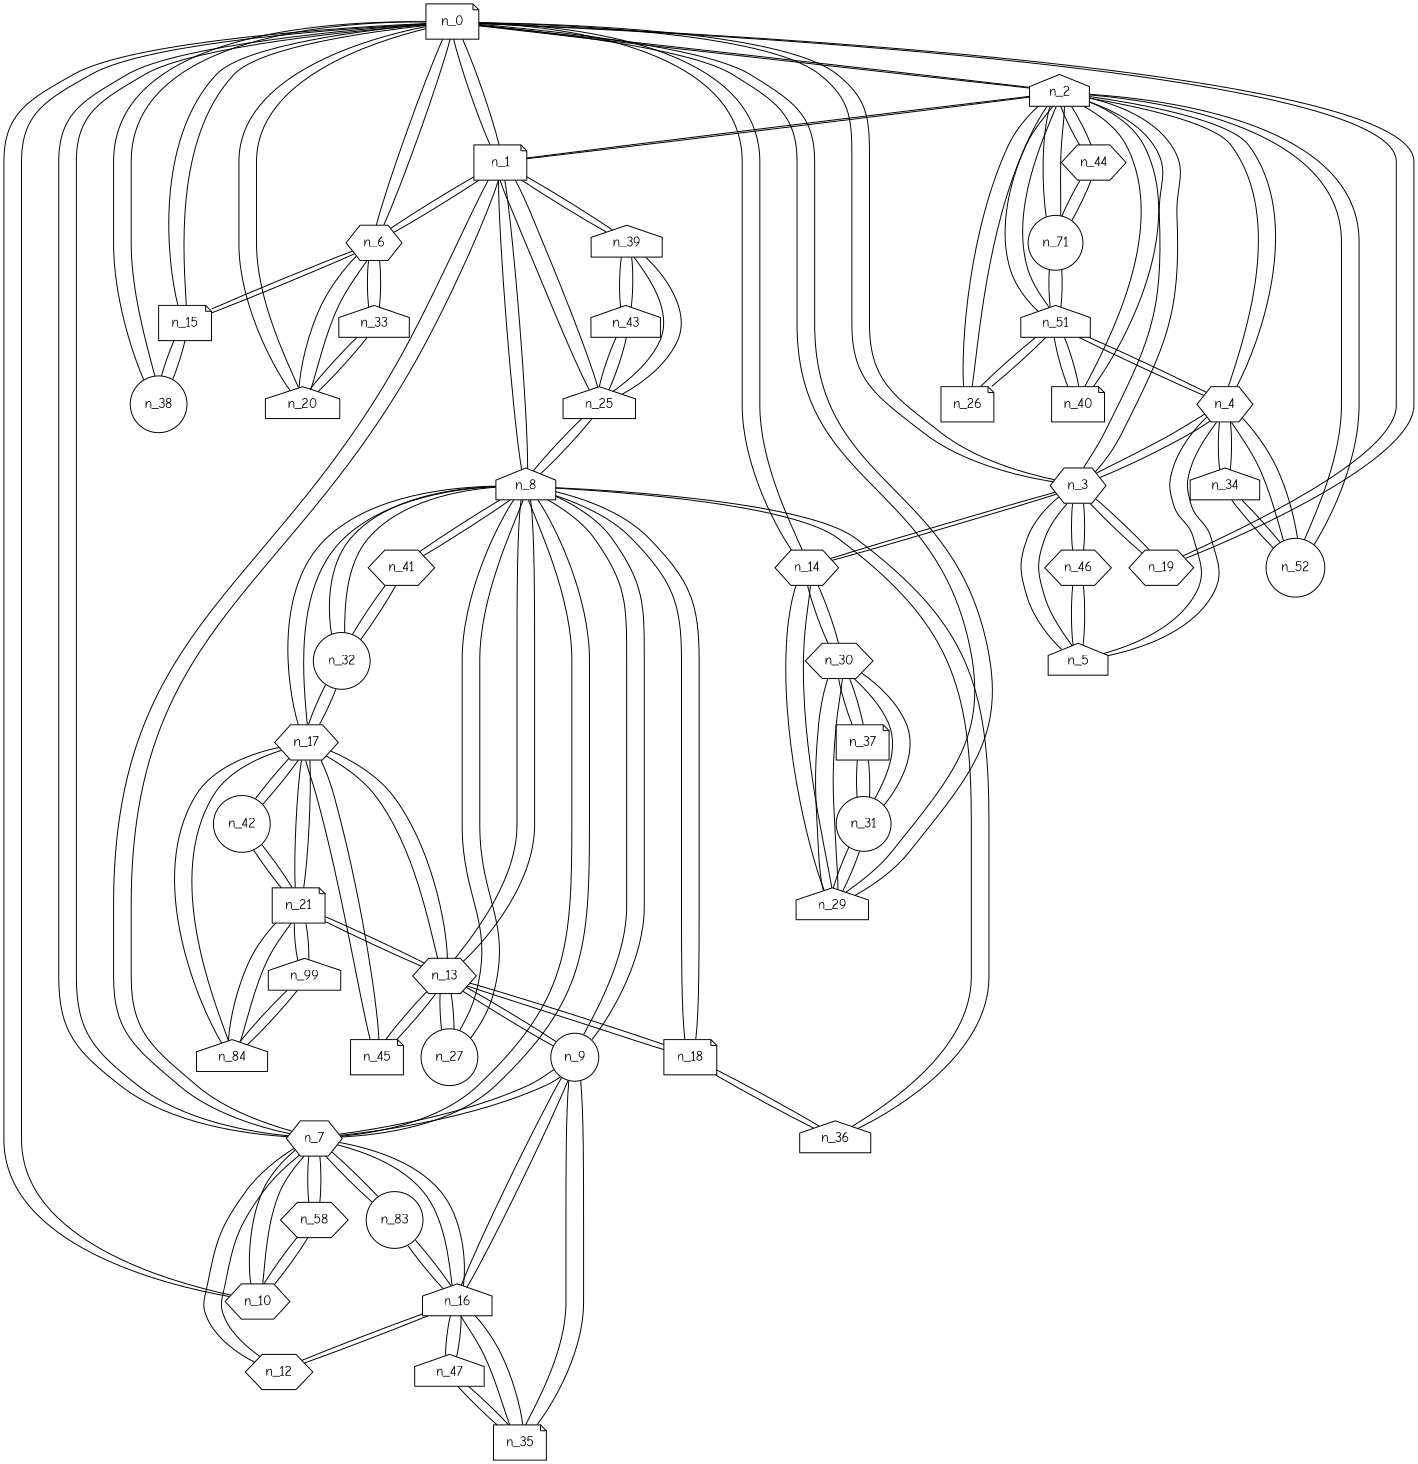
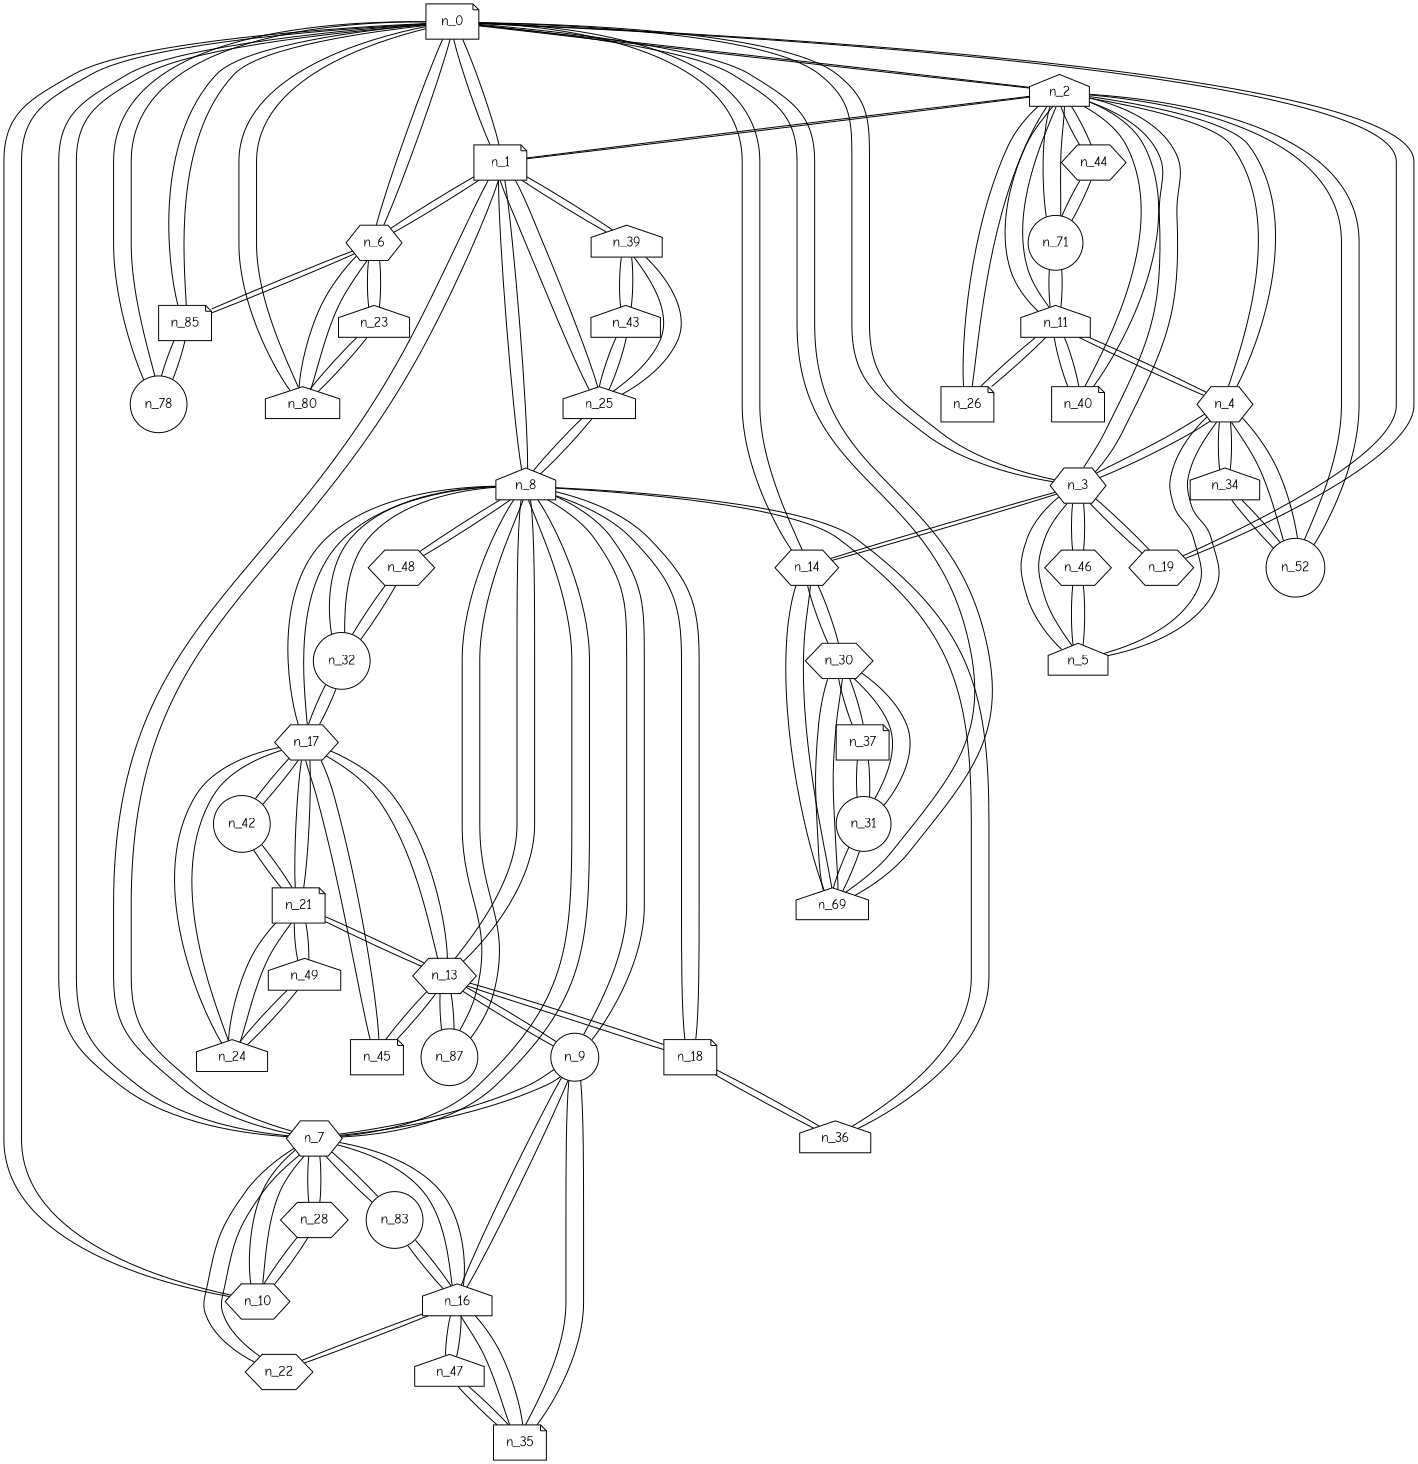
(185, 323) -> (185, 323)
(374, 323) -> (374, 323)
(1056, 323) -> (1056, 323)
(159, 404) -> (159, 404)
(303, 404) -> (303, 404)
(401, 568) -> (401, 568)
(832, 905) -> (832, 905)
(305, 976) -> (305, 976)
(232, 1057) -> (232, 1057)
(449, 1057) -> (449, 1057)
(314, 1220) -> (314, 1220)
(279, 1372) -> (279, 1372)
